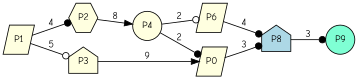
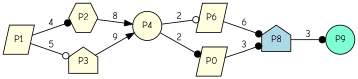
(244, 23) -> (244, 23)
(144, 62) -> (111, 46)
